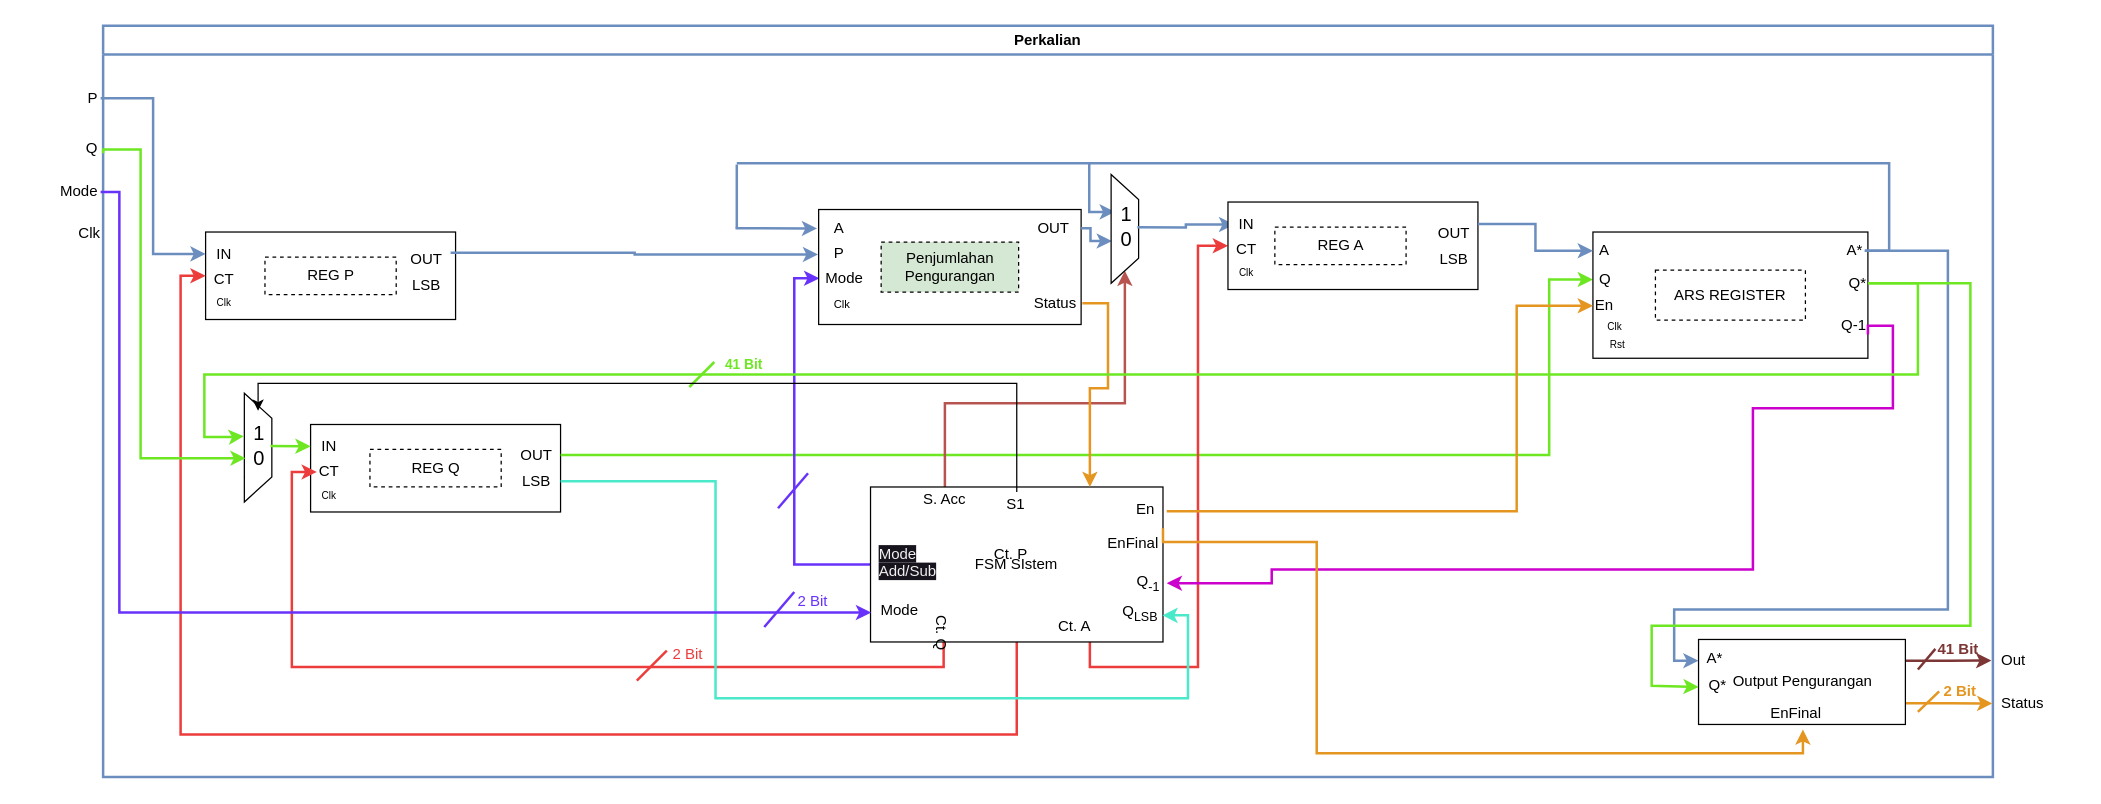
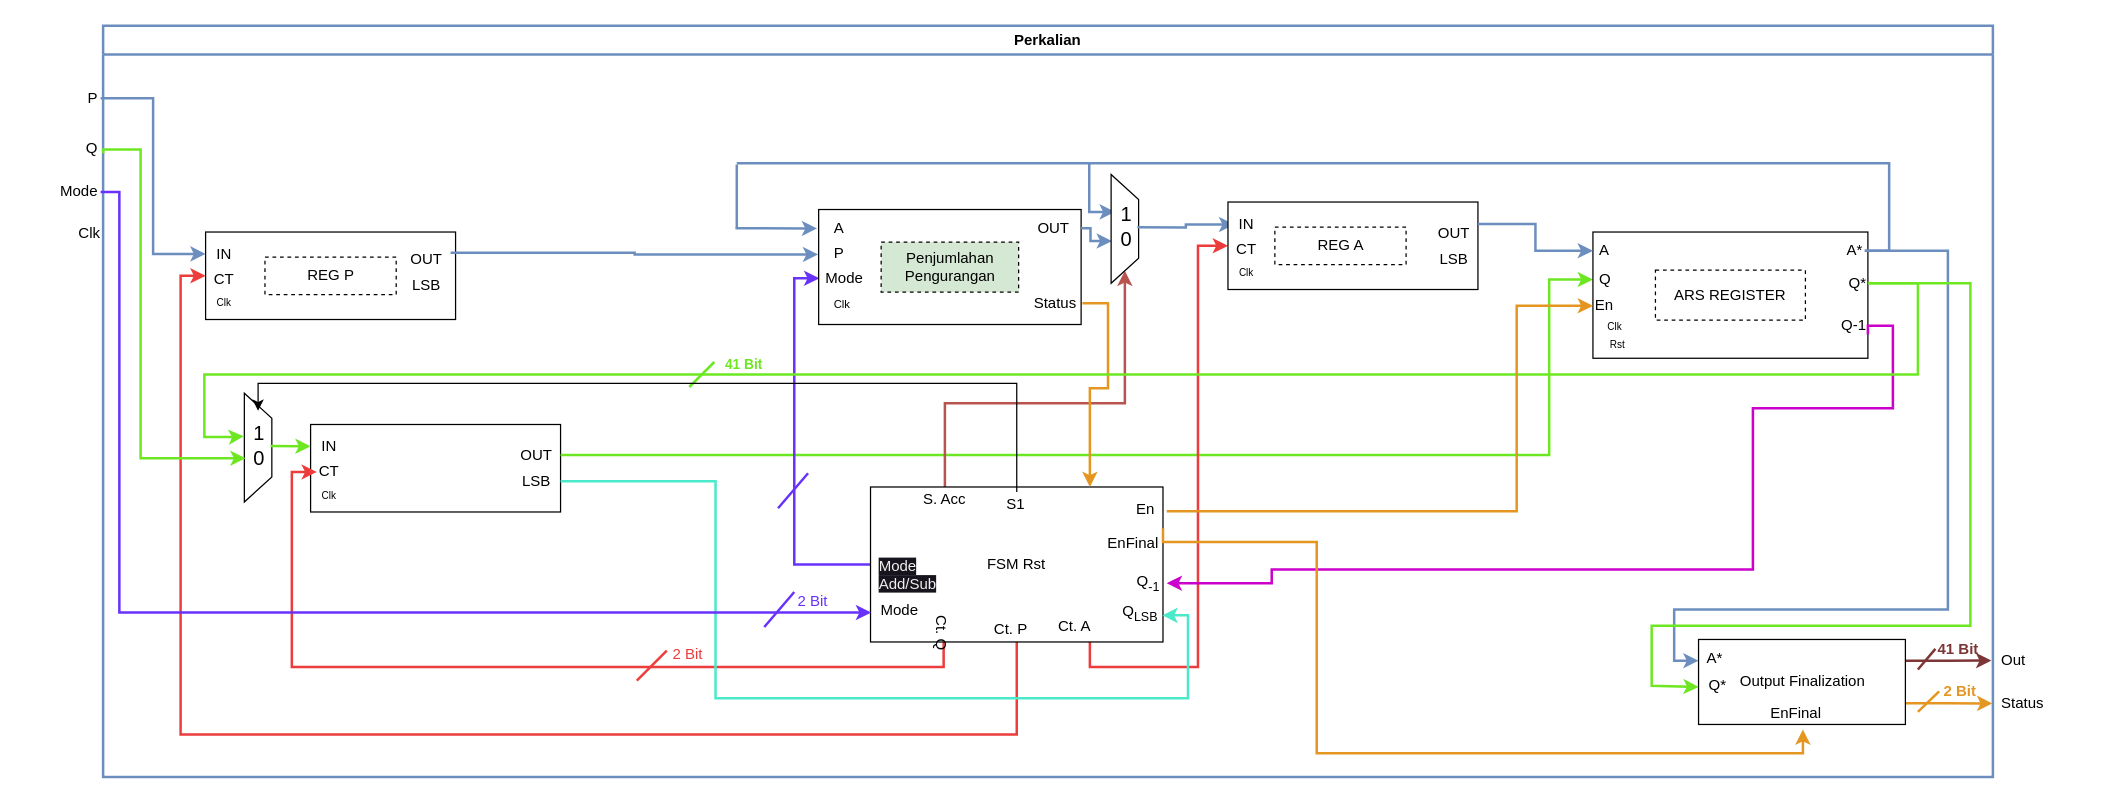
(436, 468) -> none
(1011, 554) -> (1011, 629)
(913, 559) -> (913, 572)
(1017, 564) -> (1017, 564)
(1803, 682) -> (1803, 682)
